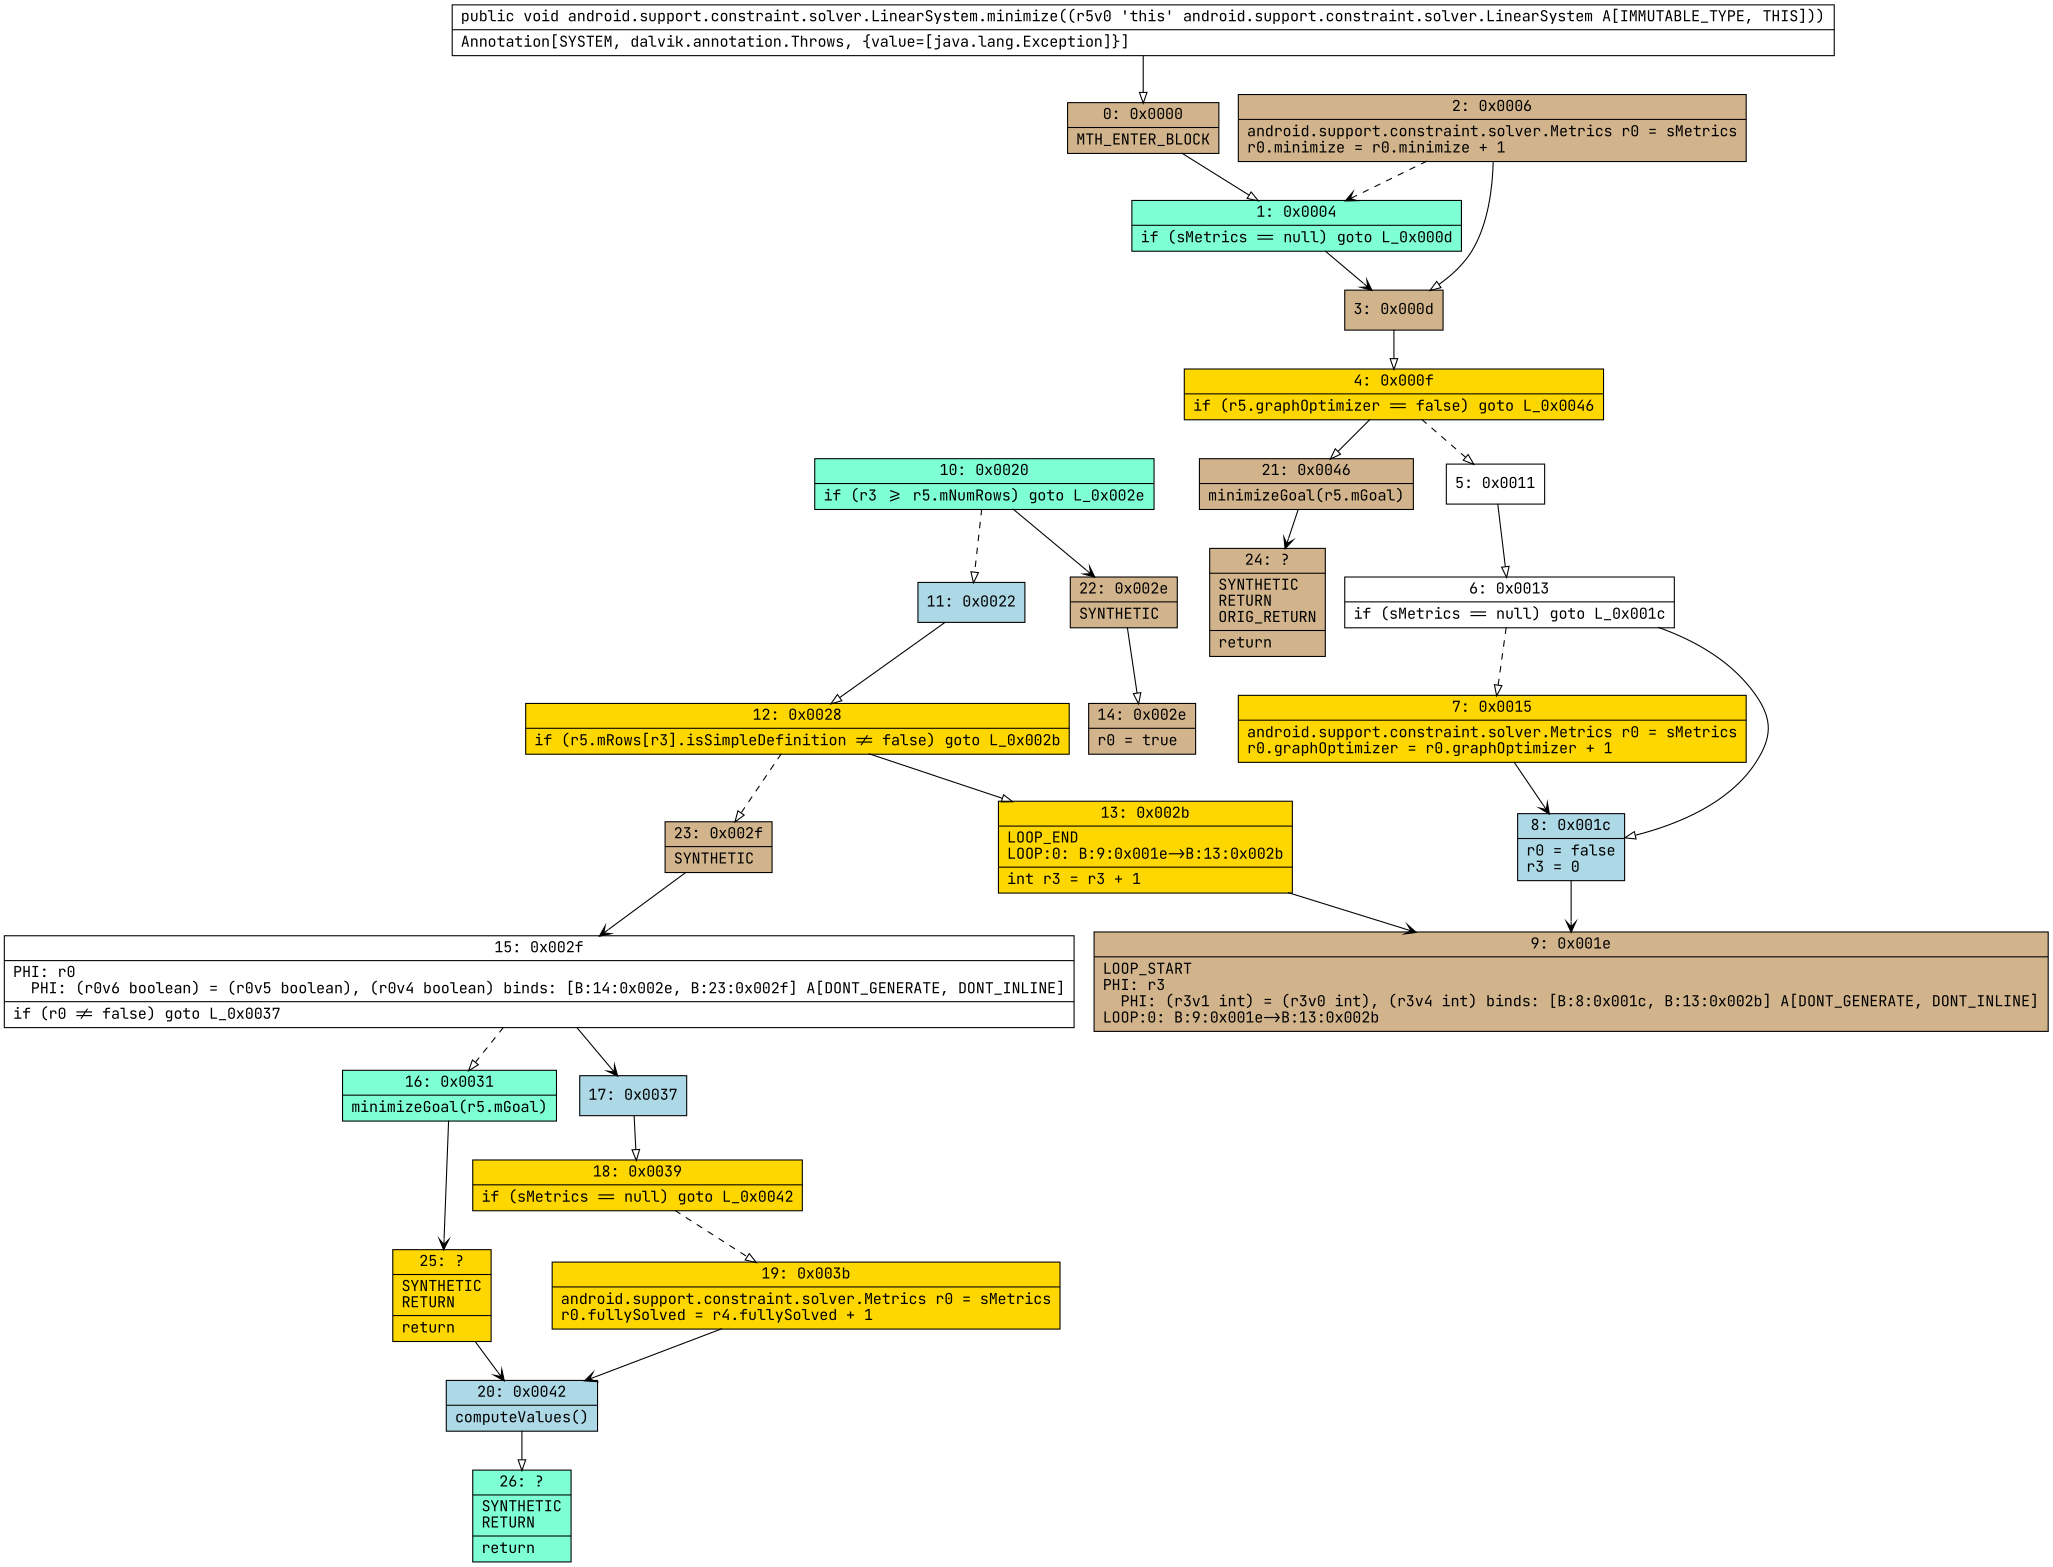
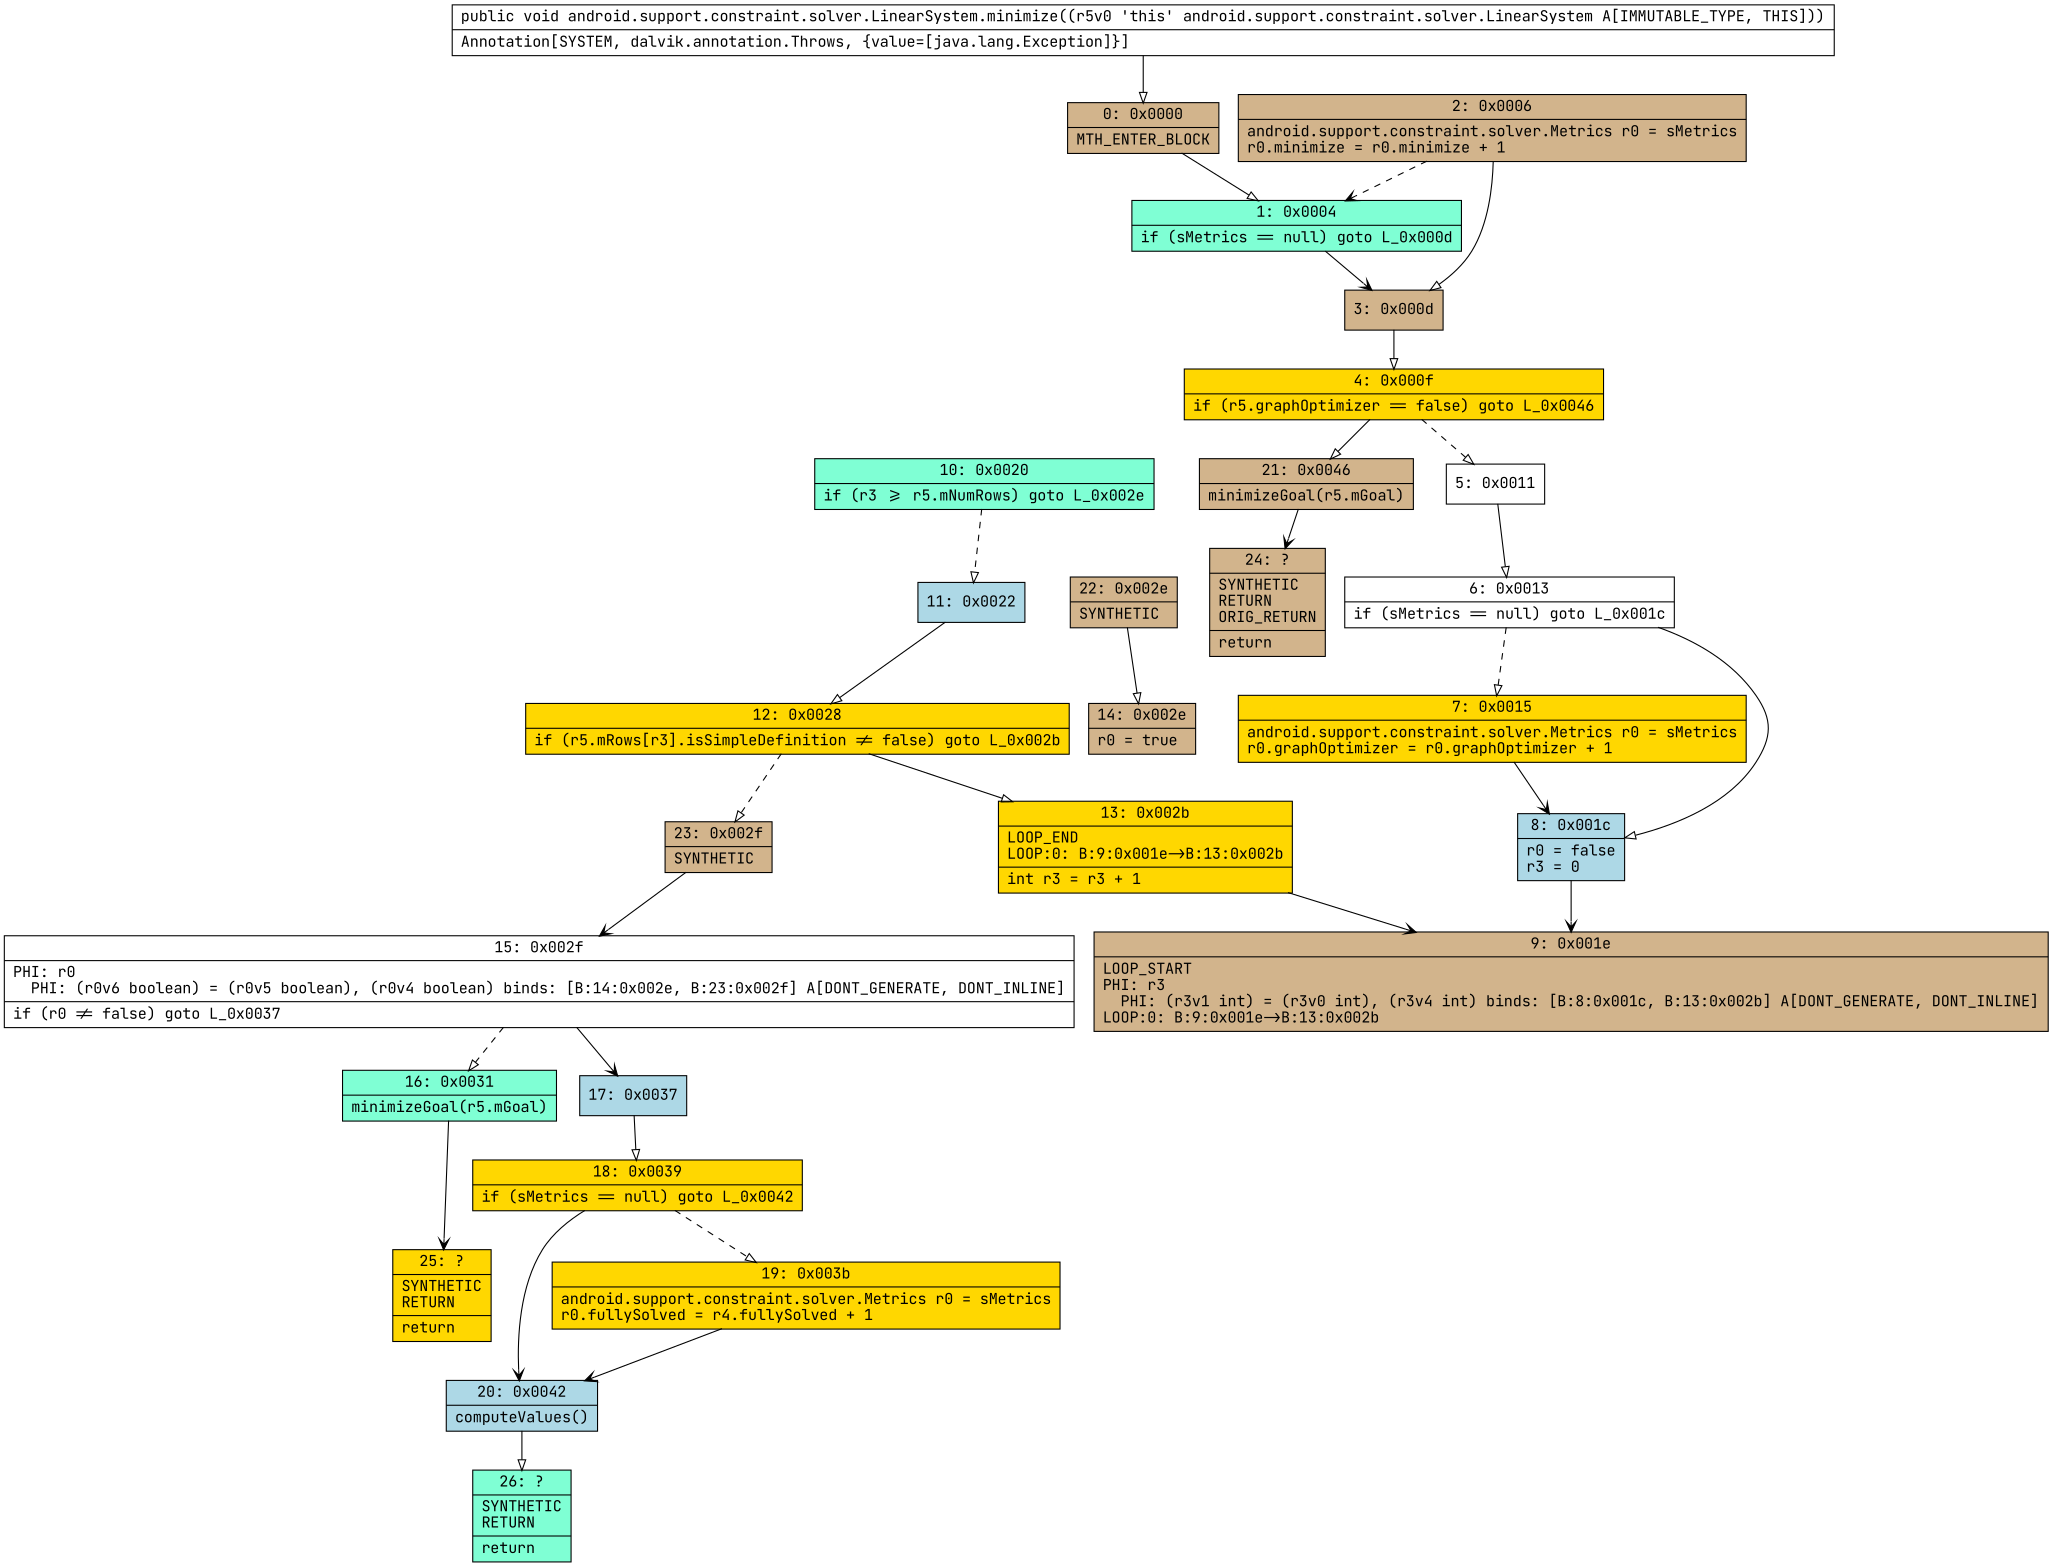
(1050, 540) -> none
(486, 1357) -> (529, 1280)
